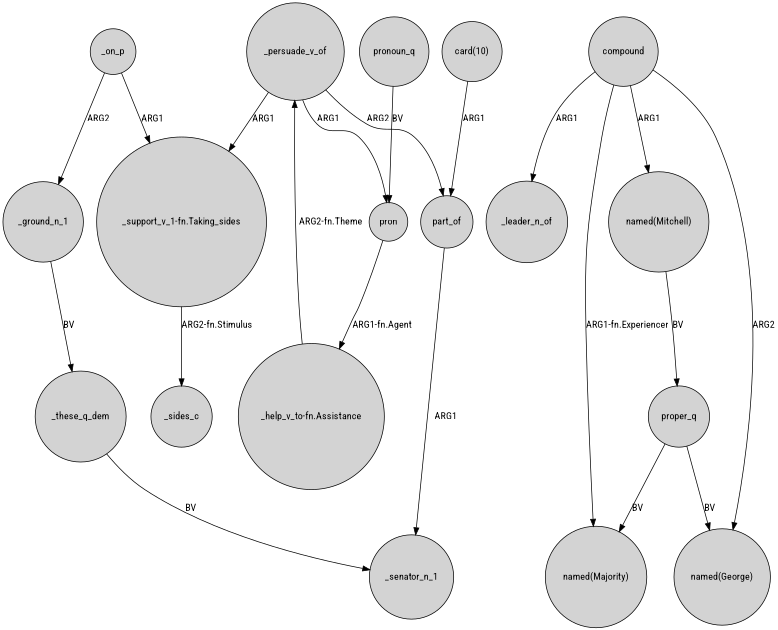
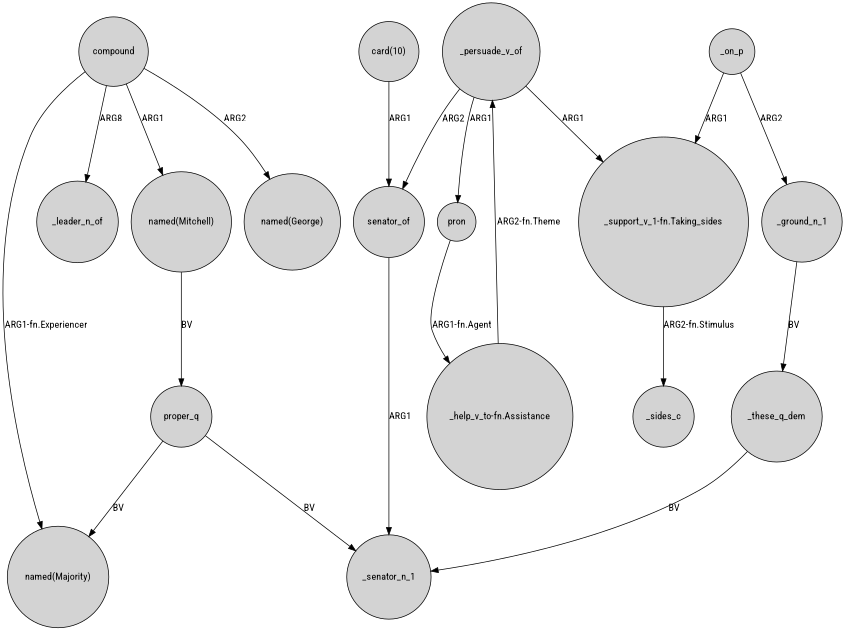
(394, 52) -> none
(567, 119) -> (111, 119)
(447, 222) -> (389, 222)
(697, 485) -> (278, 491)
